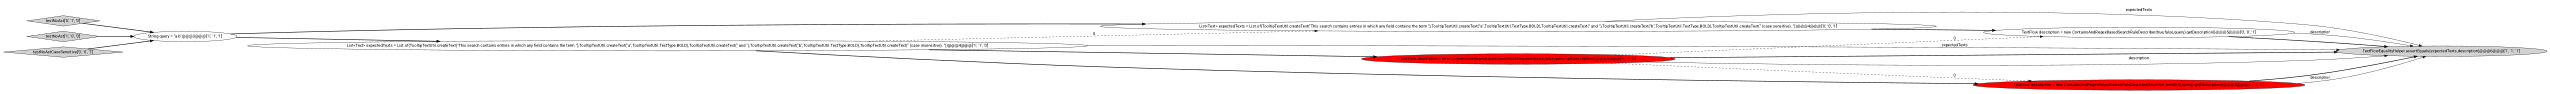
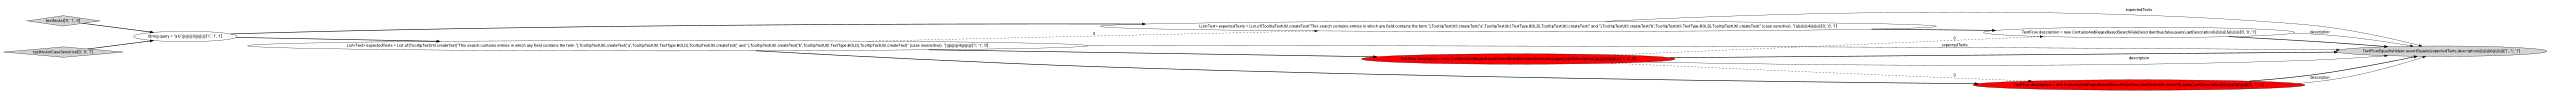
(63, 36) -> none
